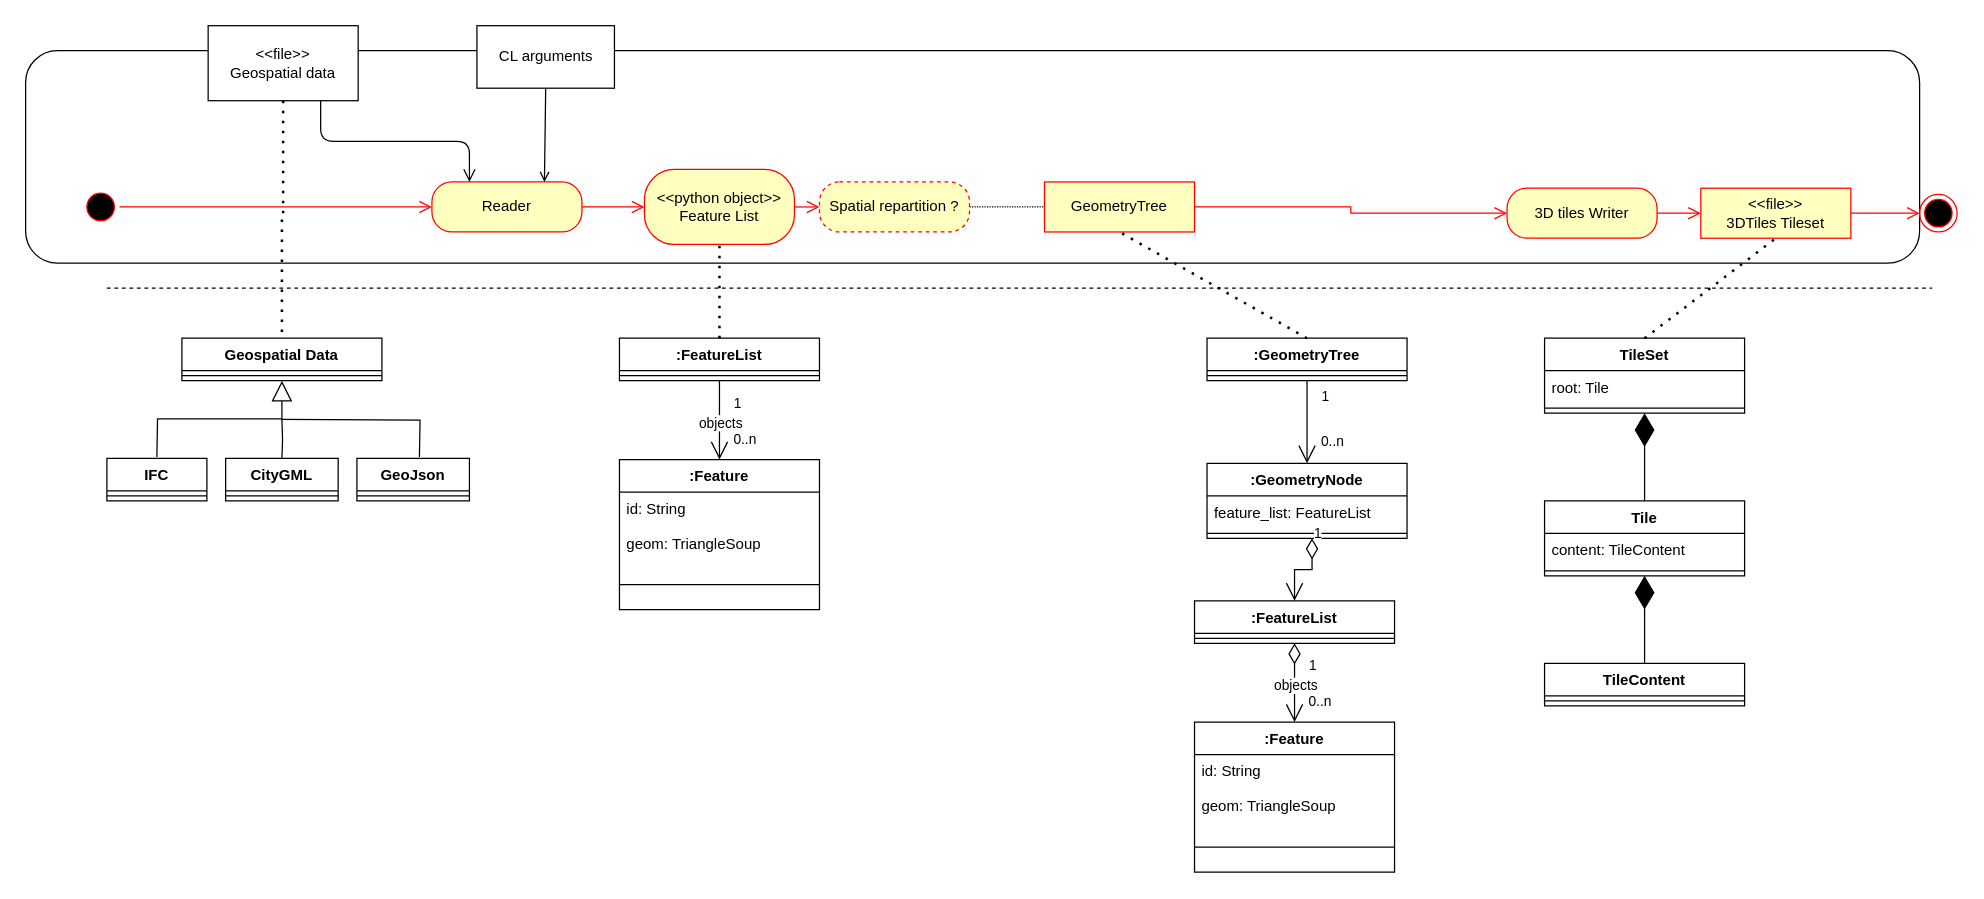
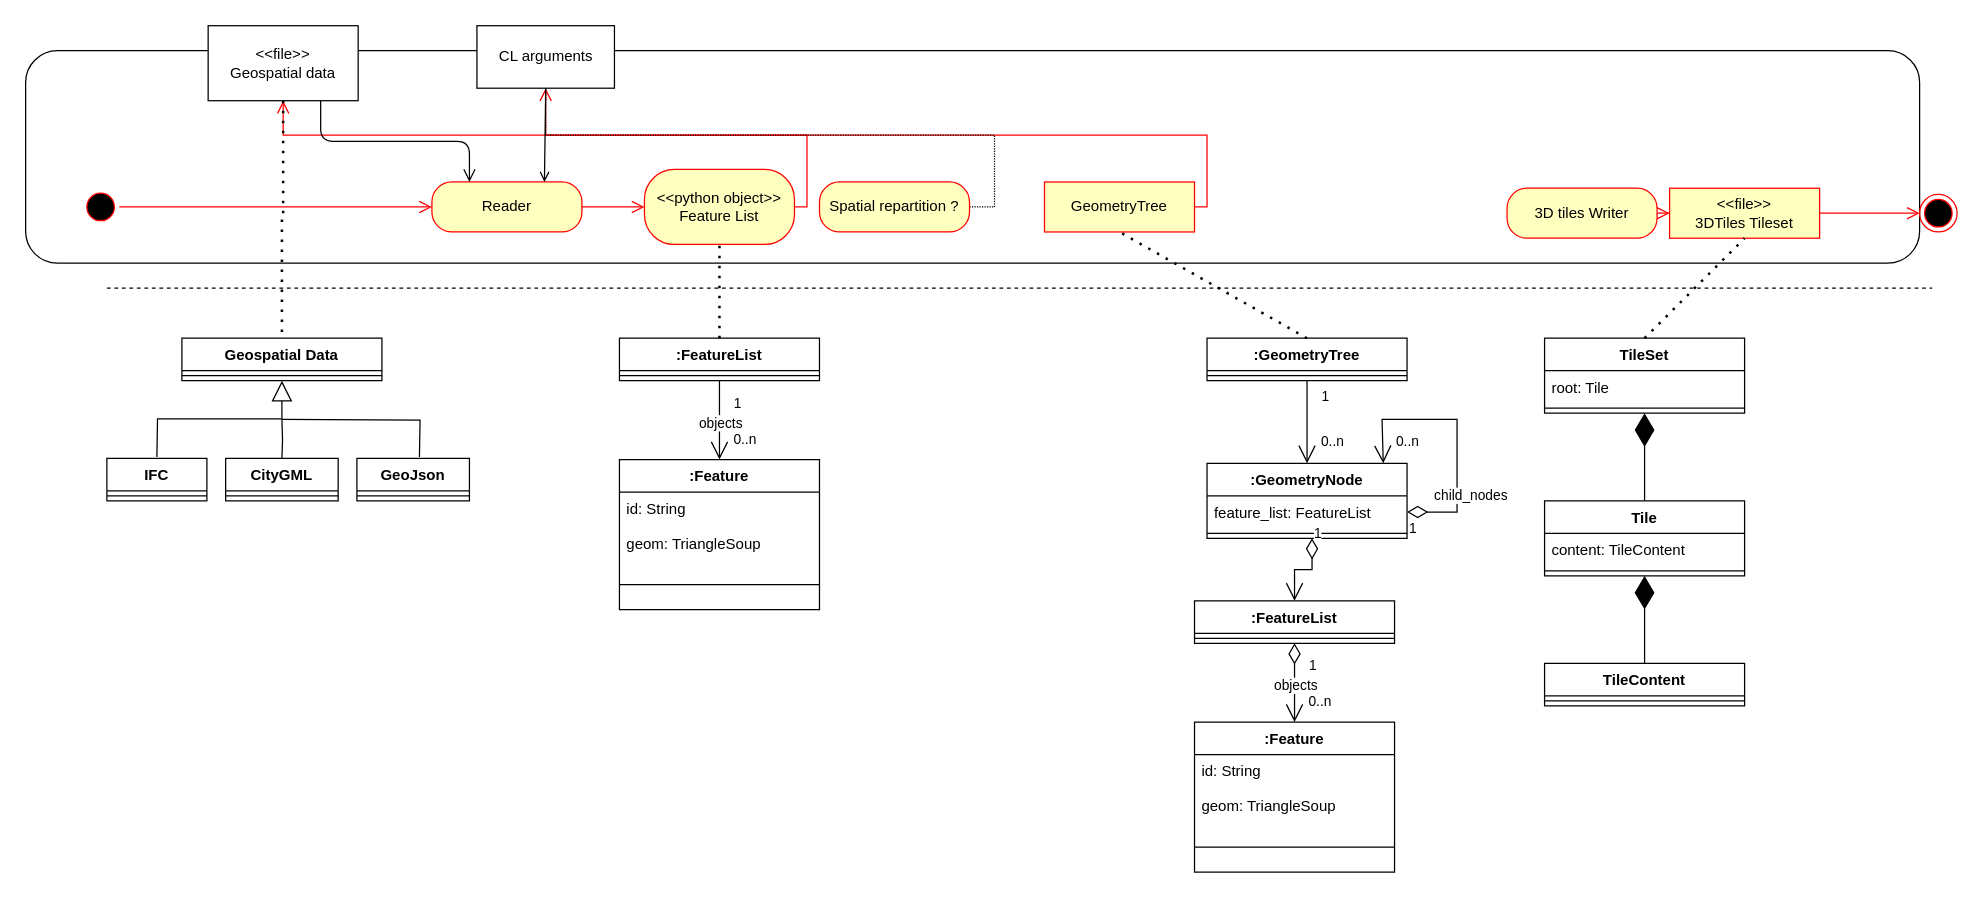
(811, 207) -> (414, 135)
(894, 207) -> (894, 207)
(1018, 207) -> (994, 173)
(1351, 213) -> (1139, 135)
(1776, 213) -> (1744, 213)
none -> (1457, 423)
